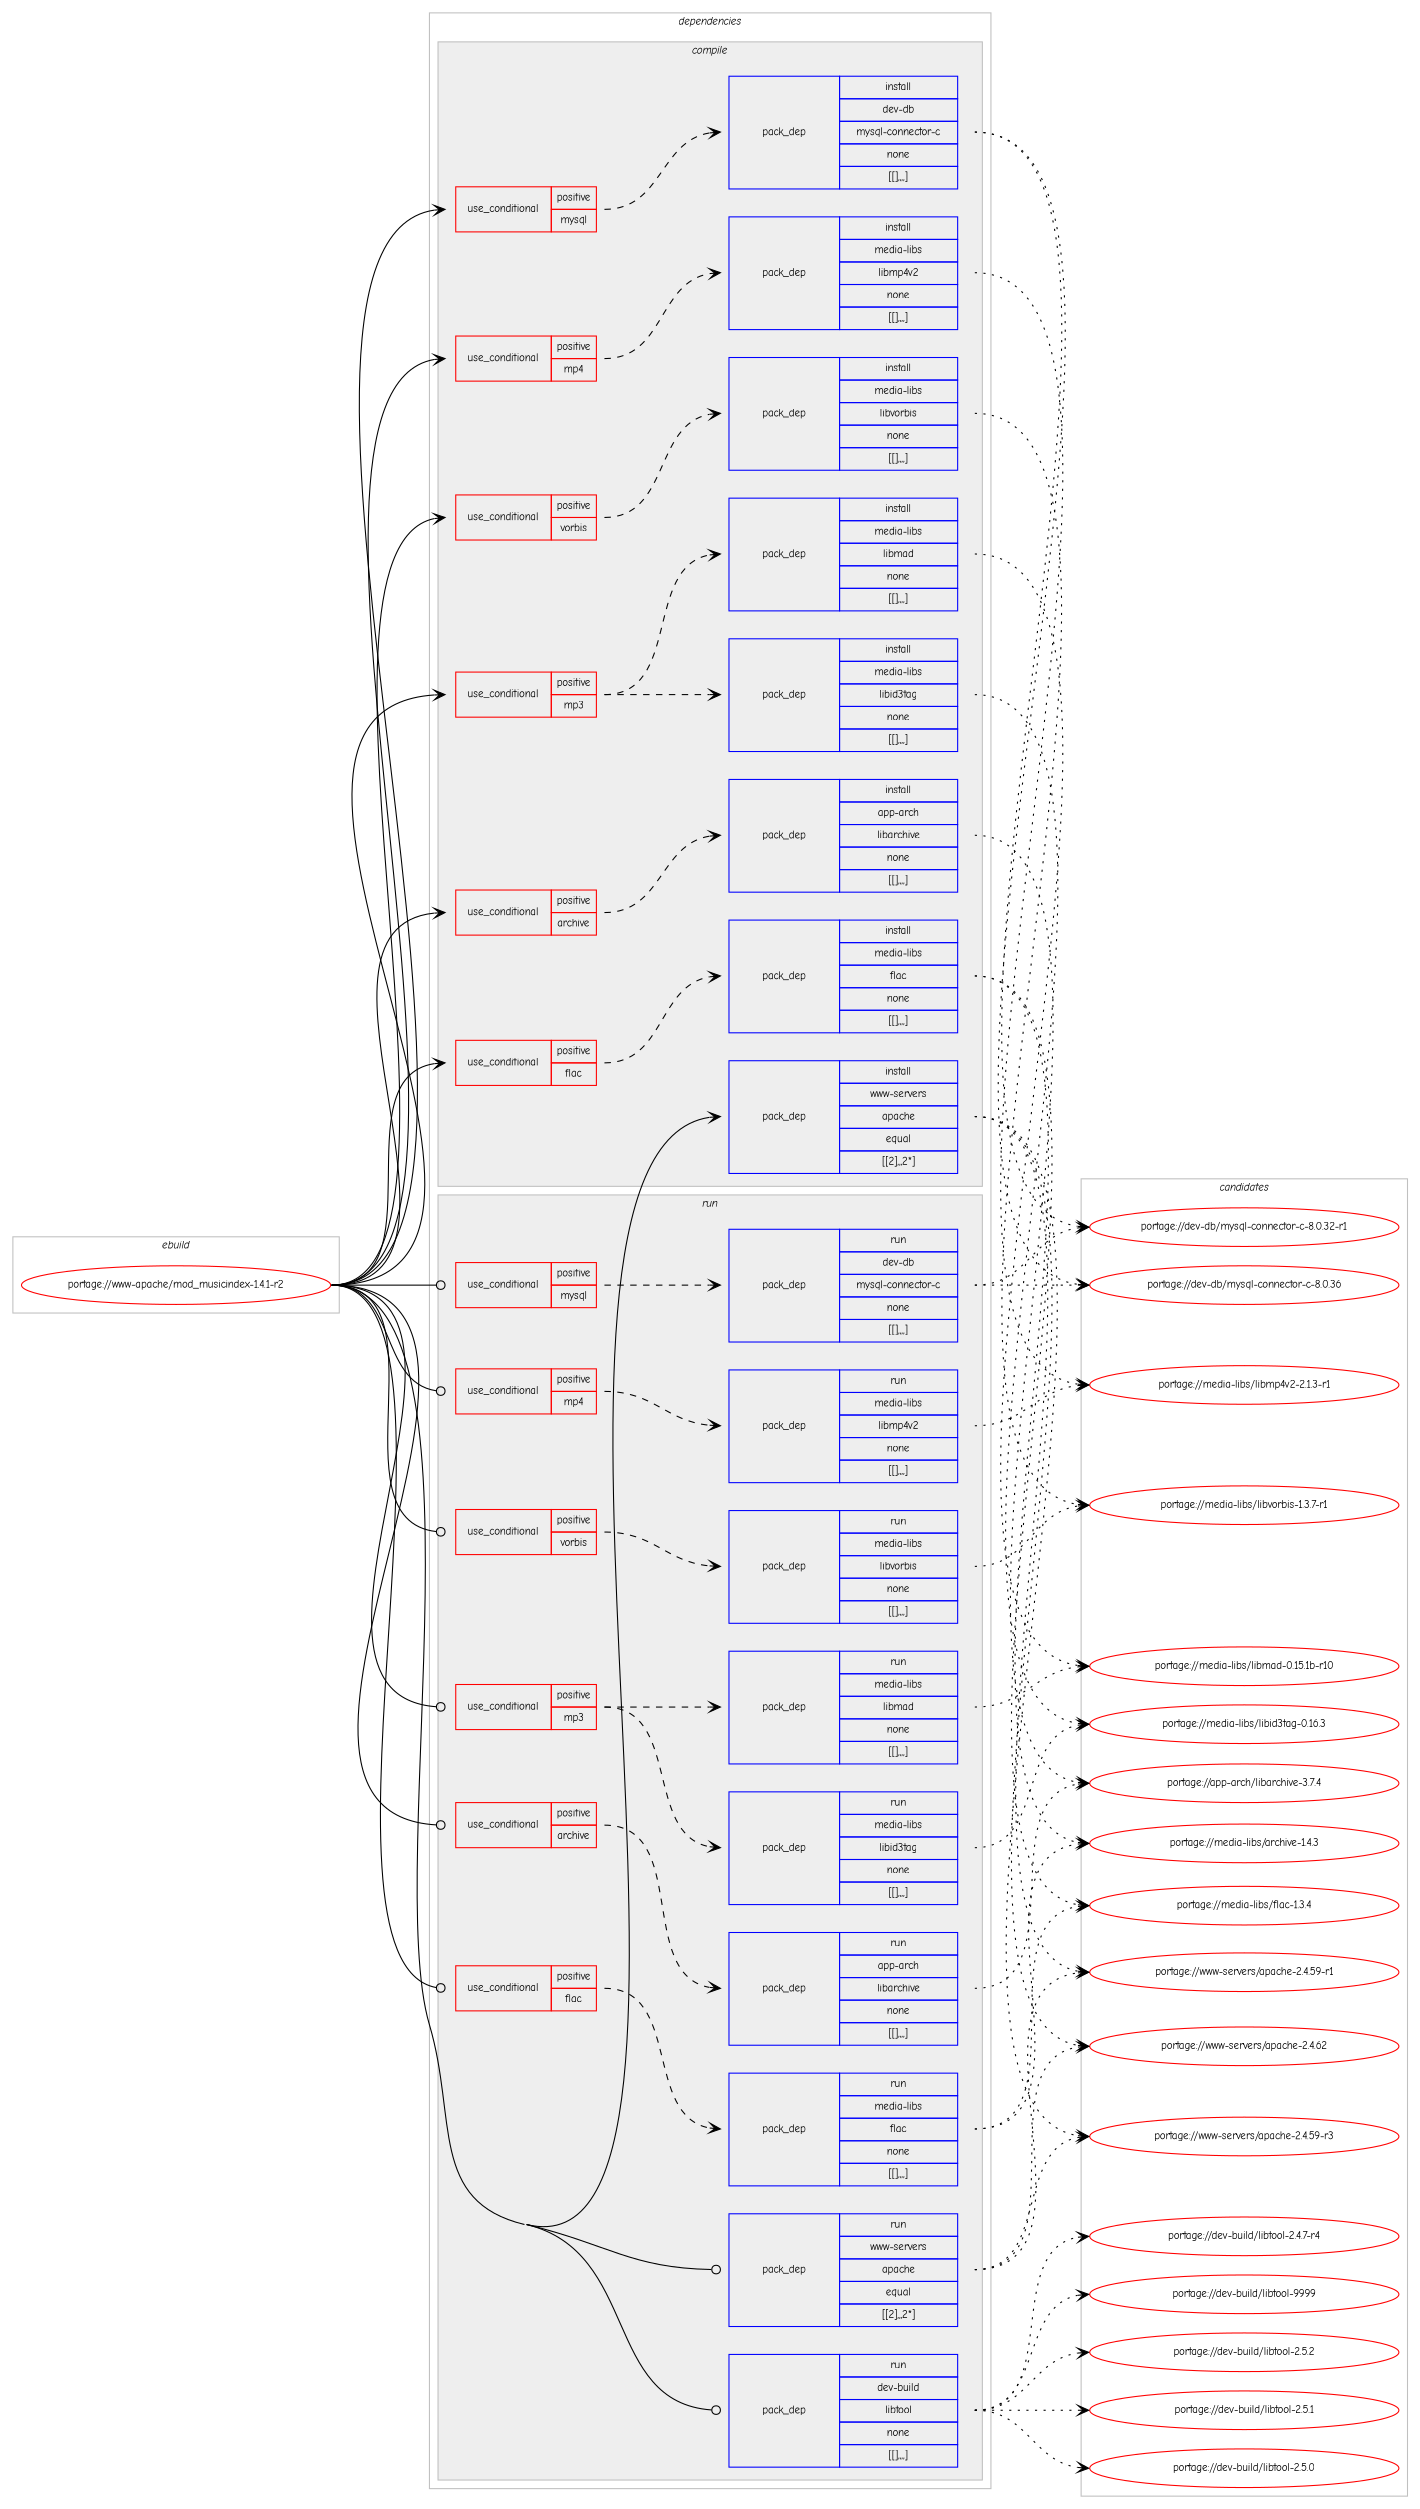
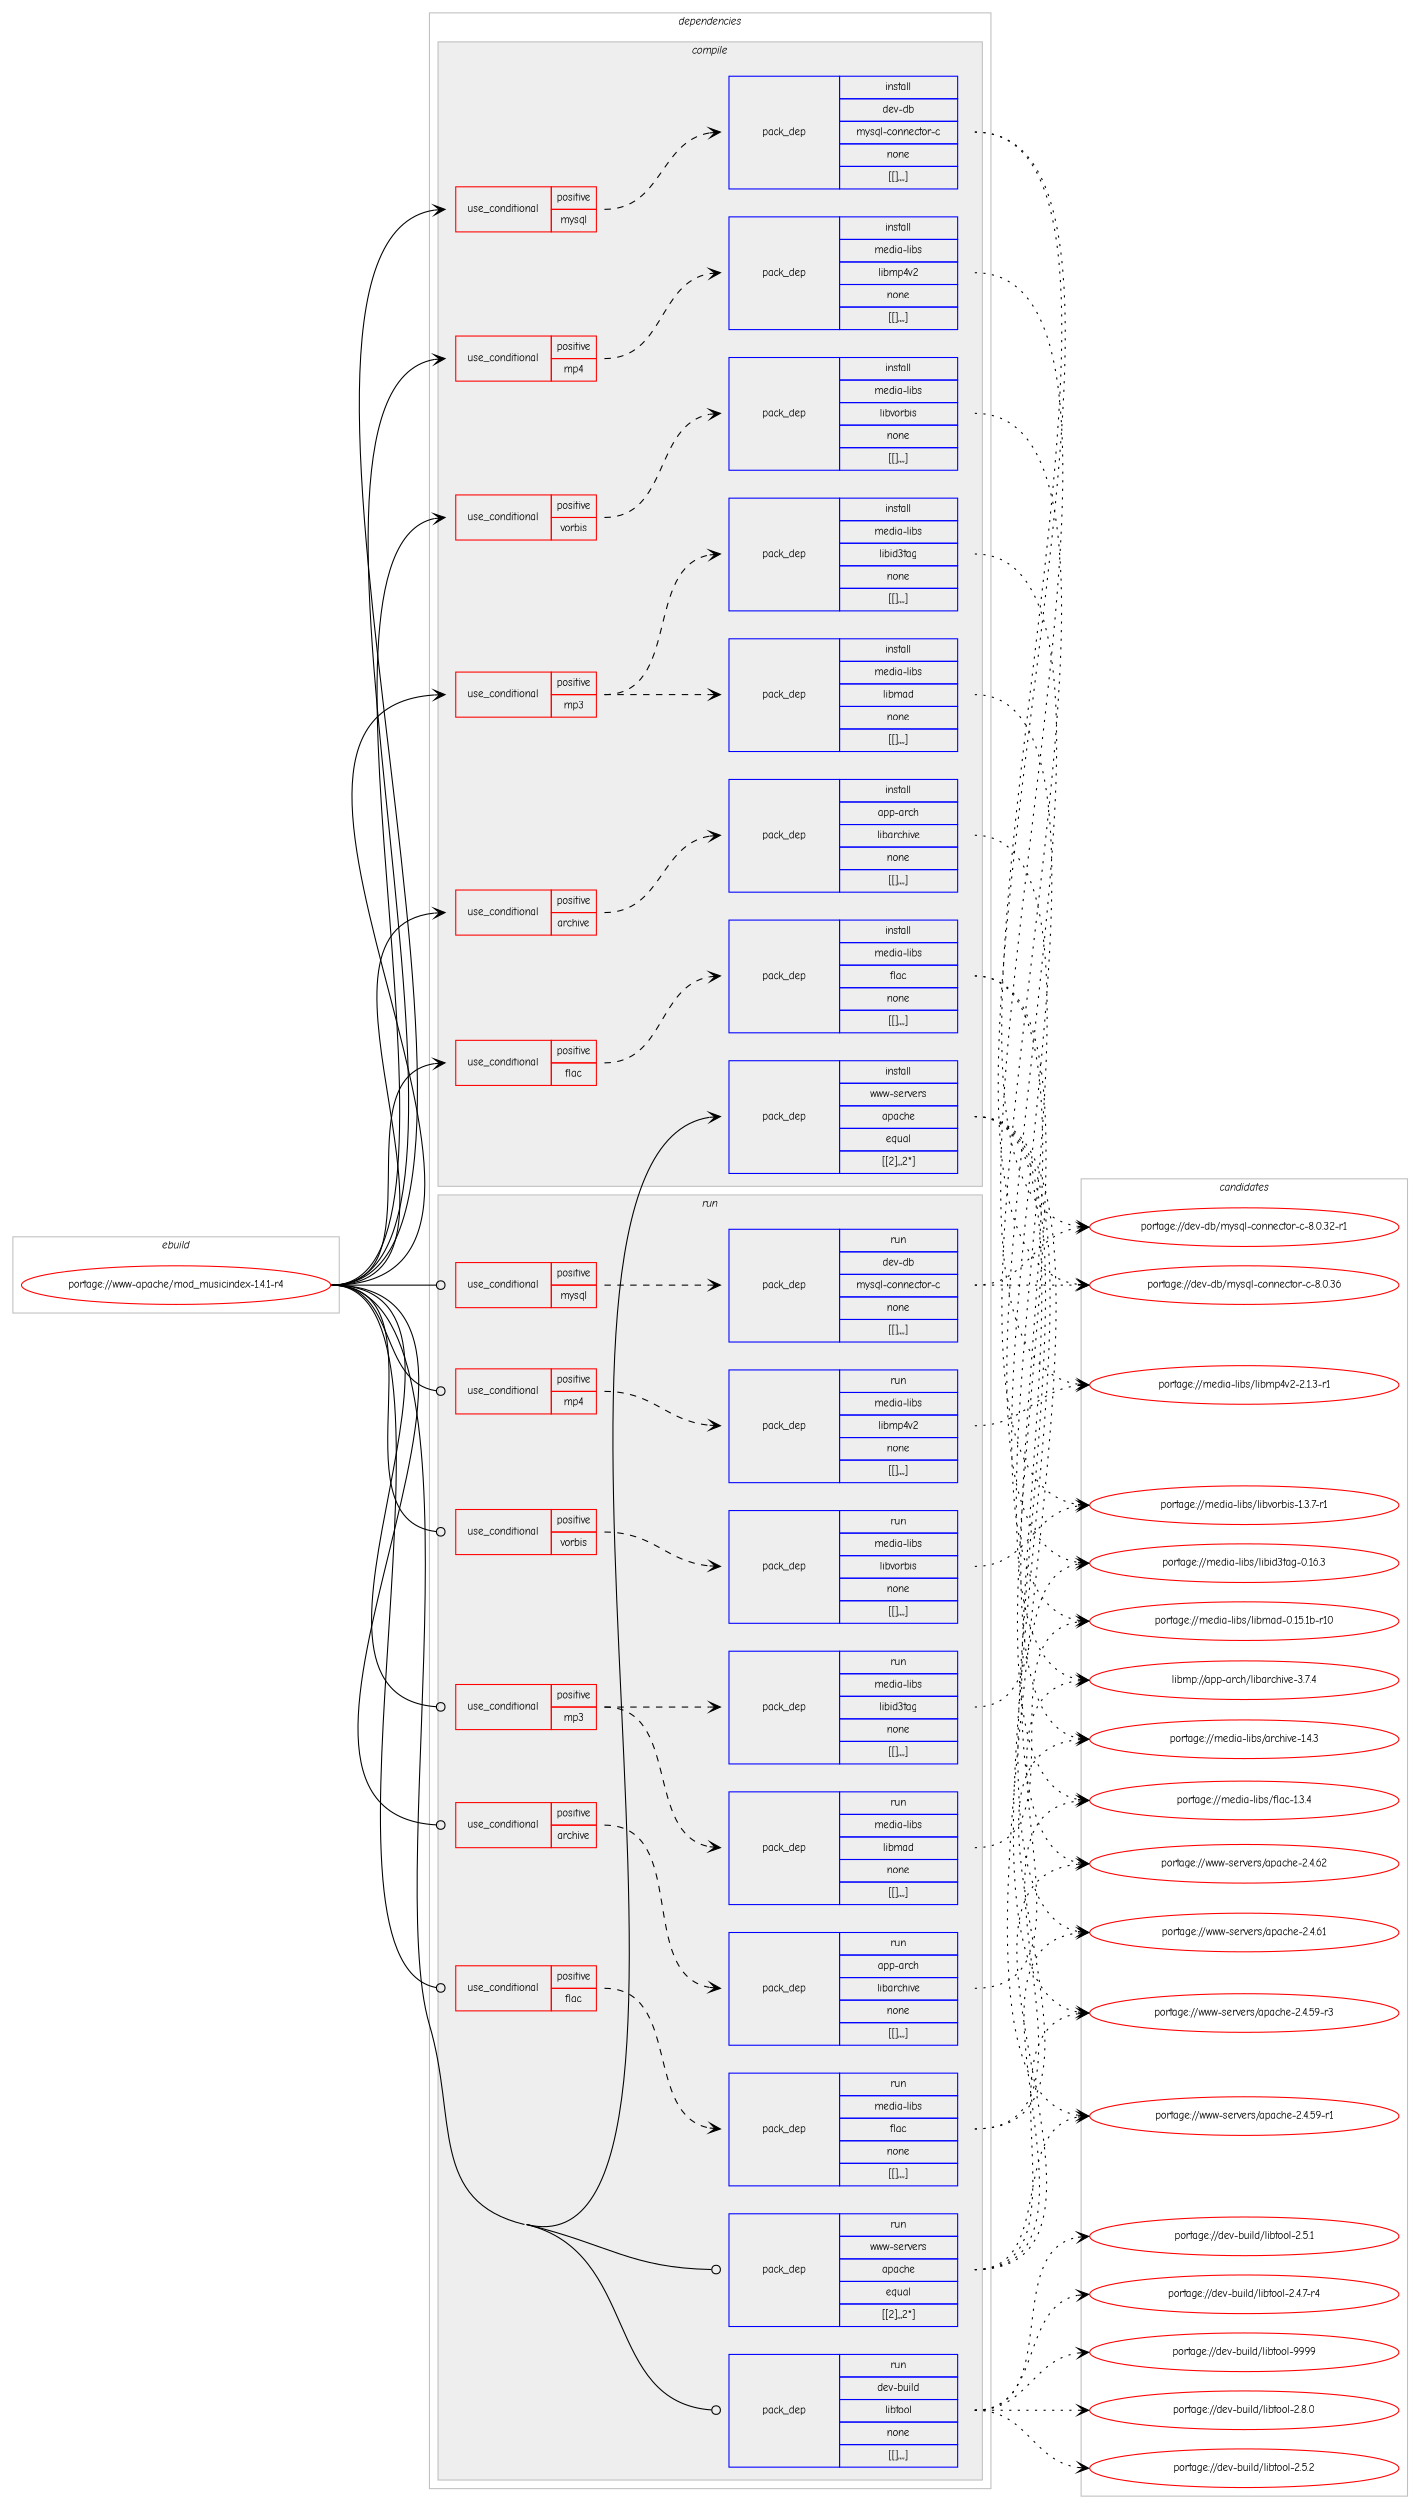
(176, 1285) -> (176, 1285)
(1244, 1783) -> (1244, 1680)
none -> (1244, 1932)
(1244, 2468) -> (1244, 2410)
